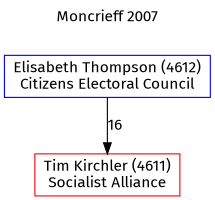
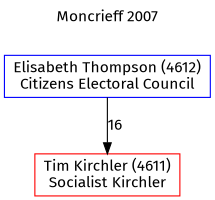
(107, 175) -> (107, 175)
